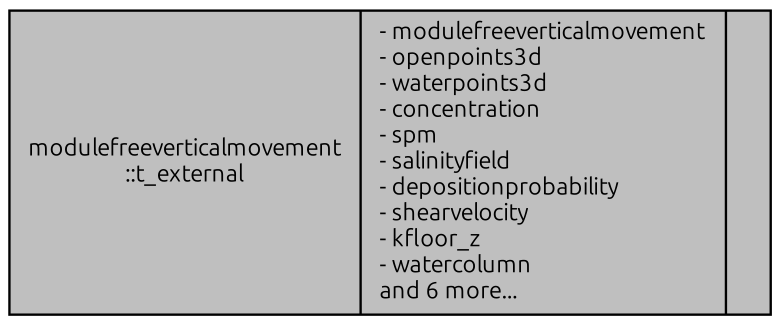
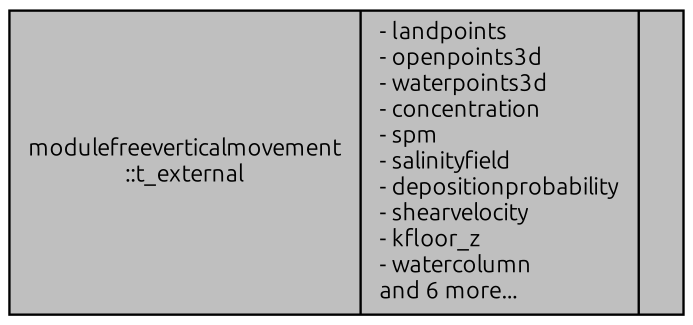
(543, 32) -> (444, 32)
